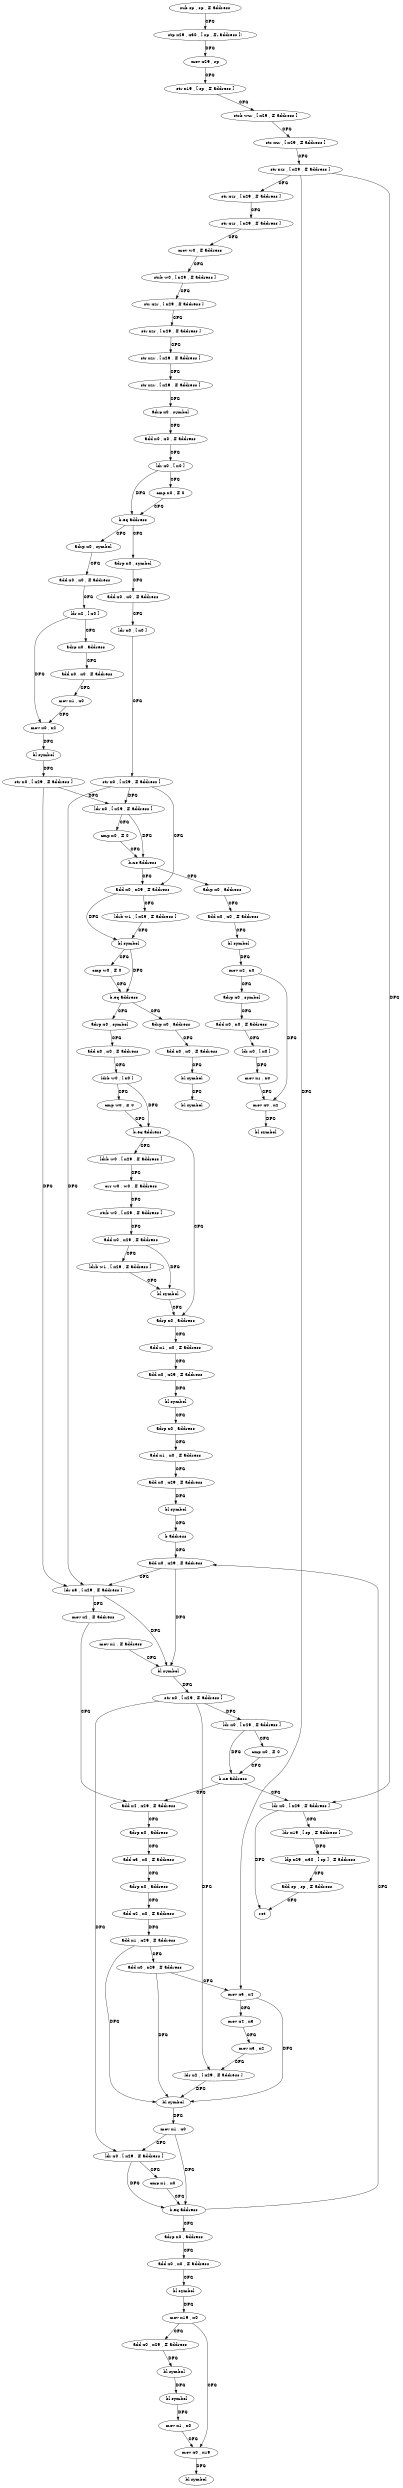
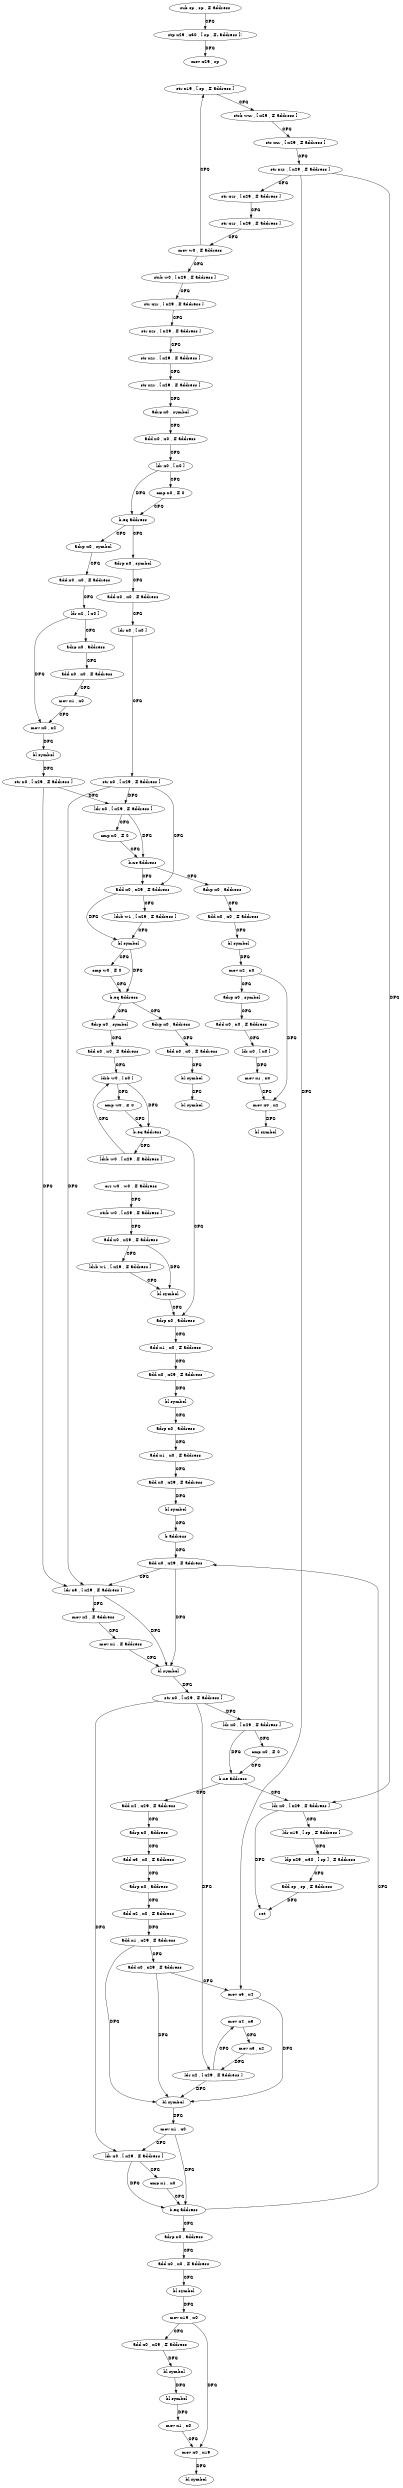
(205, 74) -> (200, 171)
(131, 1171) -> (99, 1121)
(81, 1725) -> (106, 1630)
(321, 1846) -> (321, 1846)
(292, 1900) -> (292, 1900)
(241, 2007) -> (217, 2047)
(240, 2062) -> (240, 2062)
(212, 2385) -> (212, 2385)
